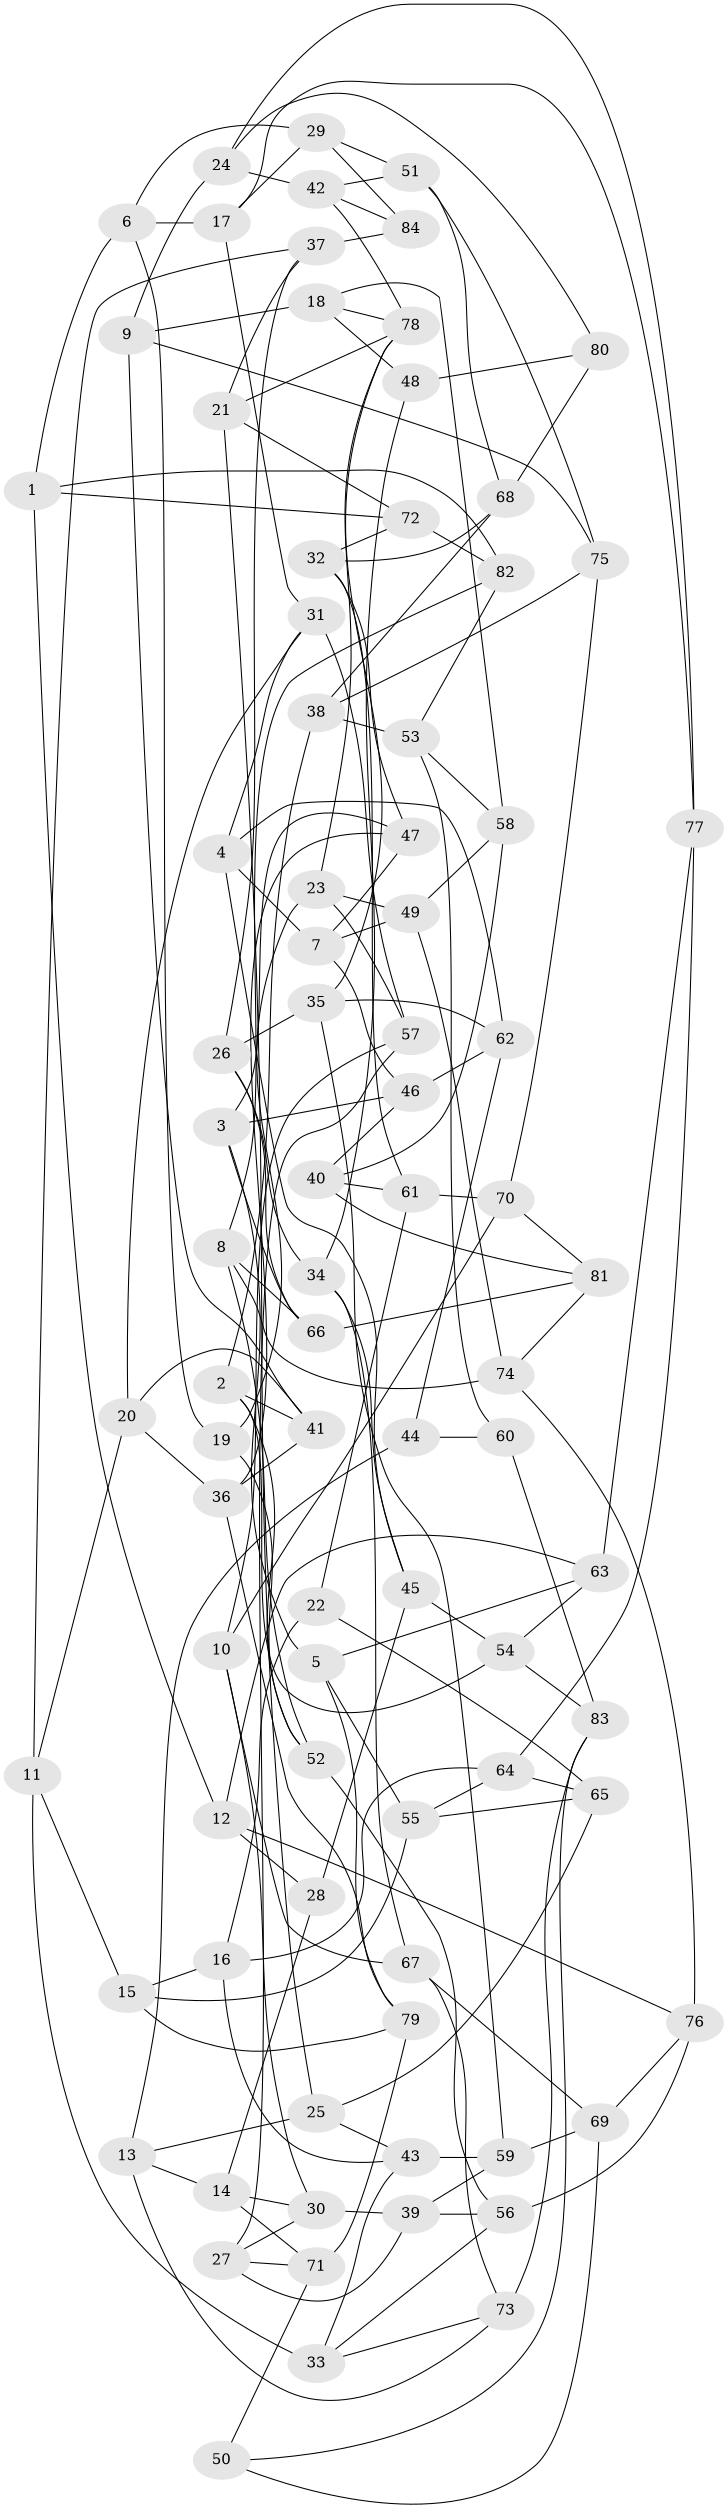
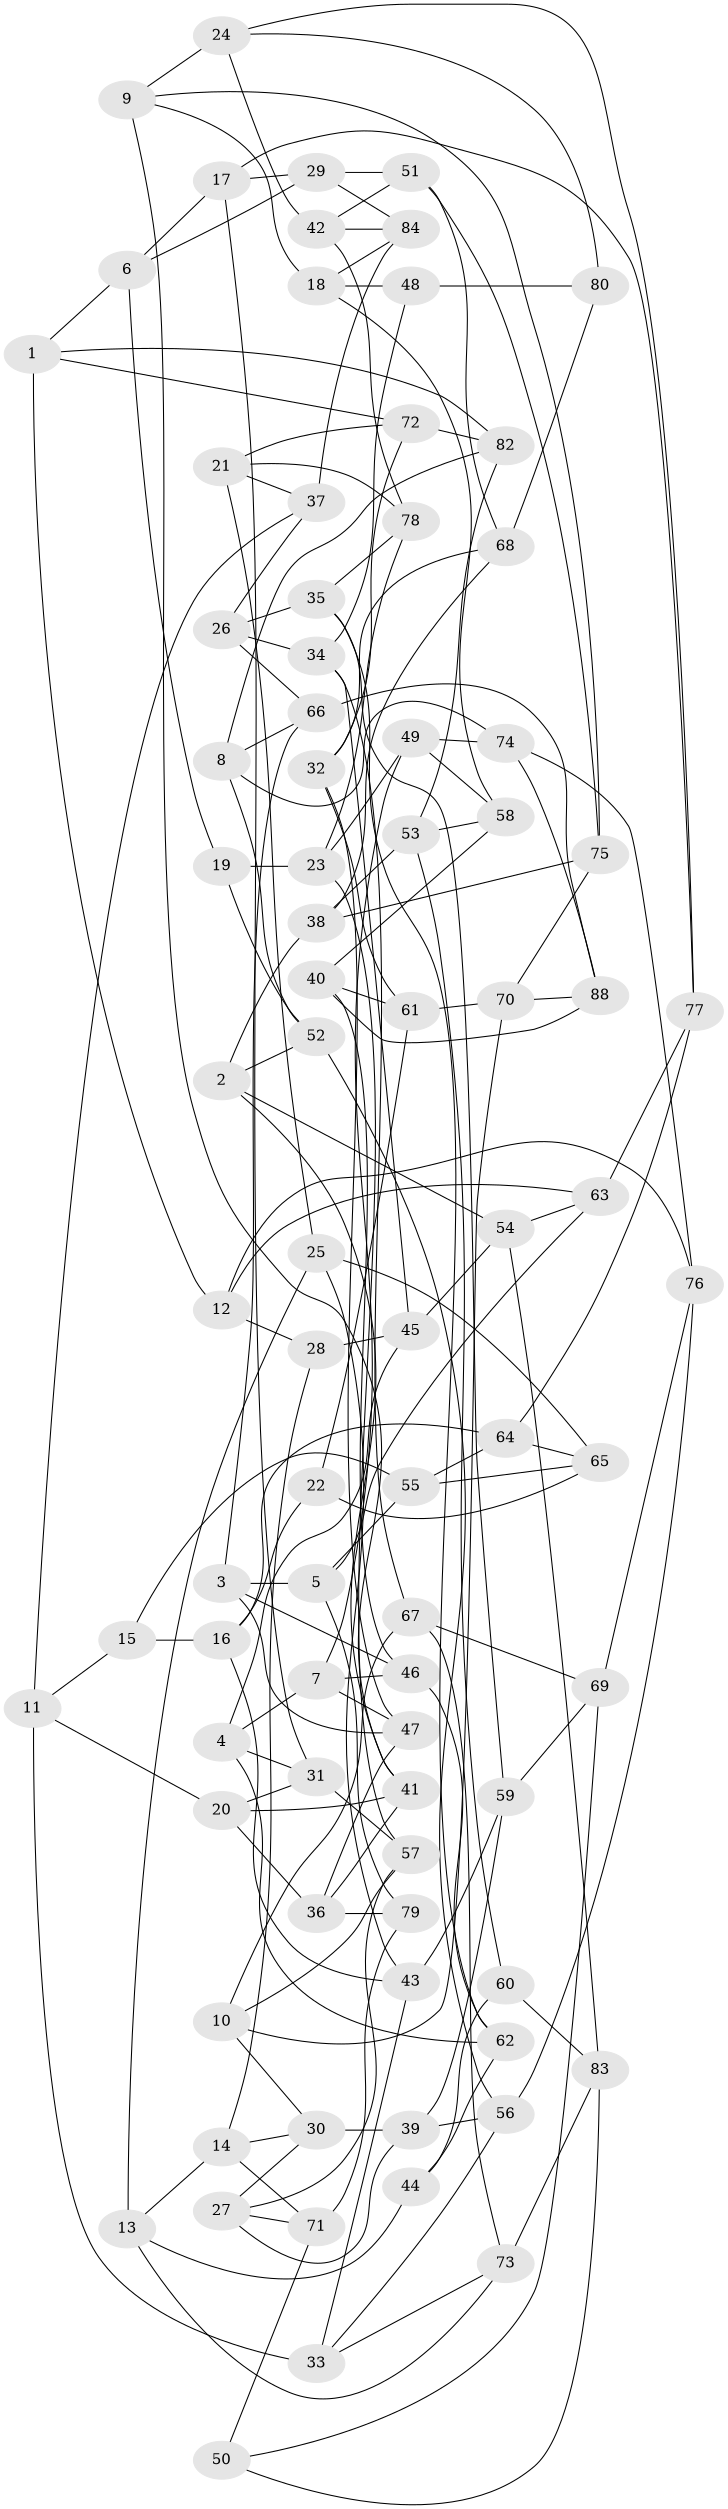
(364, 314) -> (364, 258)
(600, 1277) -> (600, 996)
(255, 2051) -> none
